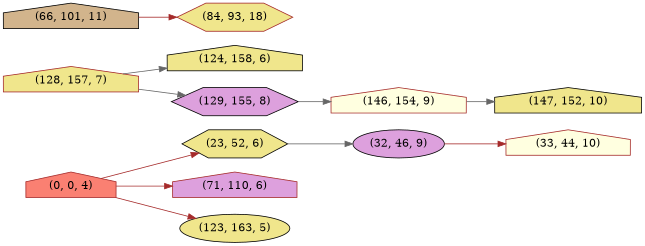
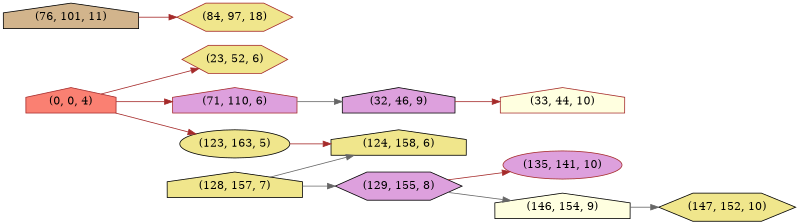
(71, 17) -> (71, 17)
(235, 17) -> (235, 17)
(71, 81) -> (235, 186)
(399, 102) -> (562, 207)
(568, 102) -> (727, 207)
(235, 144) -> (235, 59)
none -> (306, 144)
(316, 144) -> (316, 102)
(399, 144) -> (399, 102)
none -> (562, 165)
